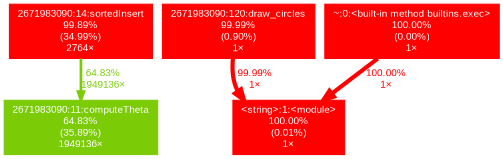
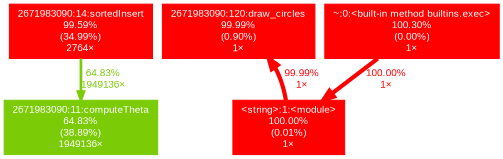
(81, 31) -> (81, 31)
(412, 31) -> (412, 31)
(233, 75) -> (282, 83)
(81, 127) -> (81, 127)
